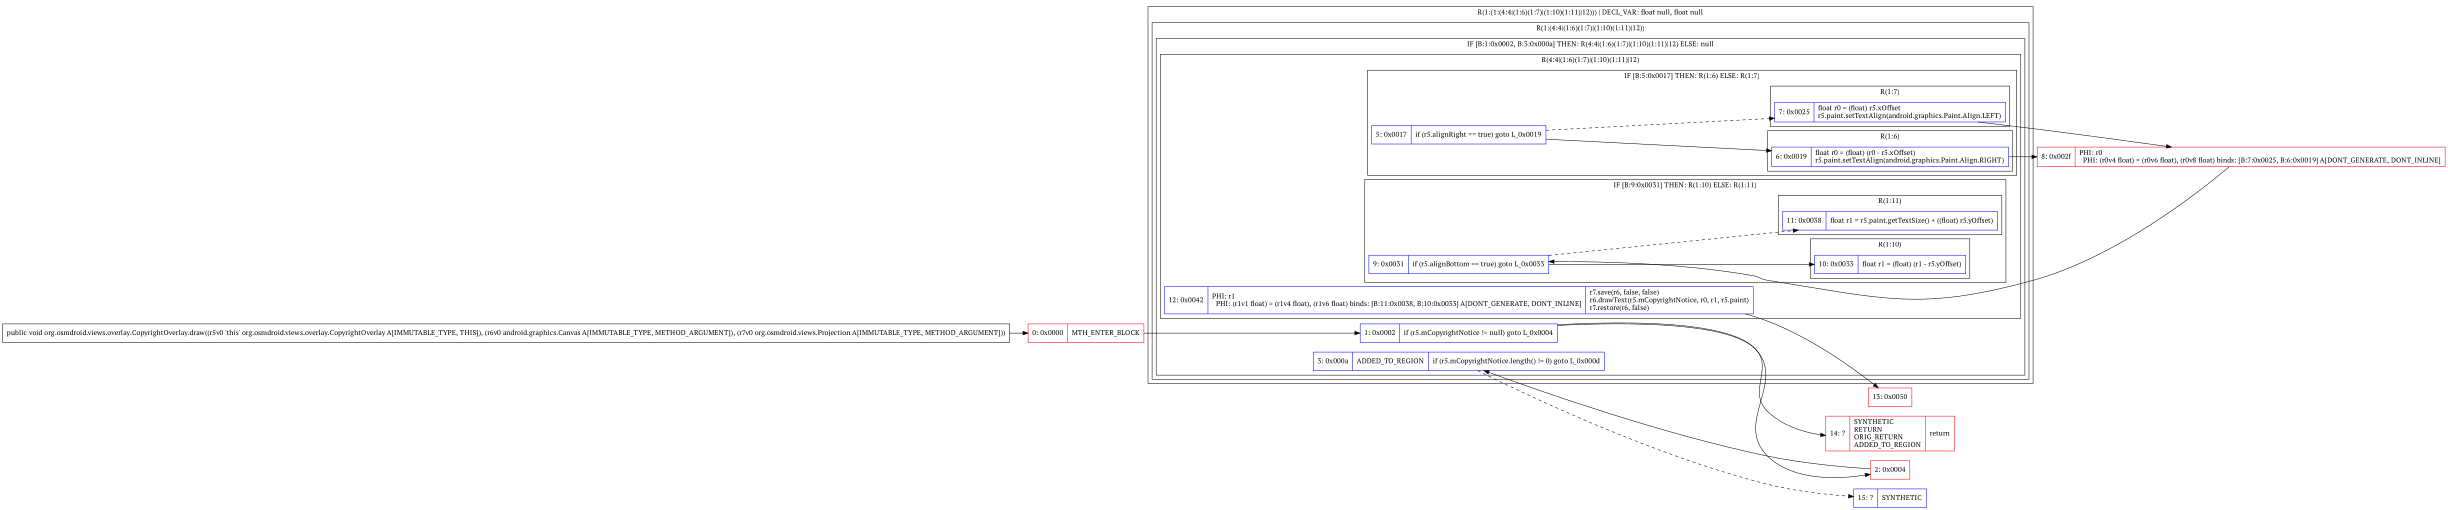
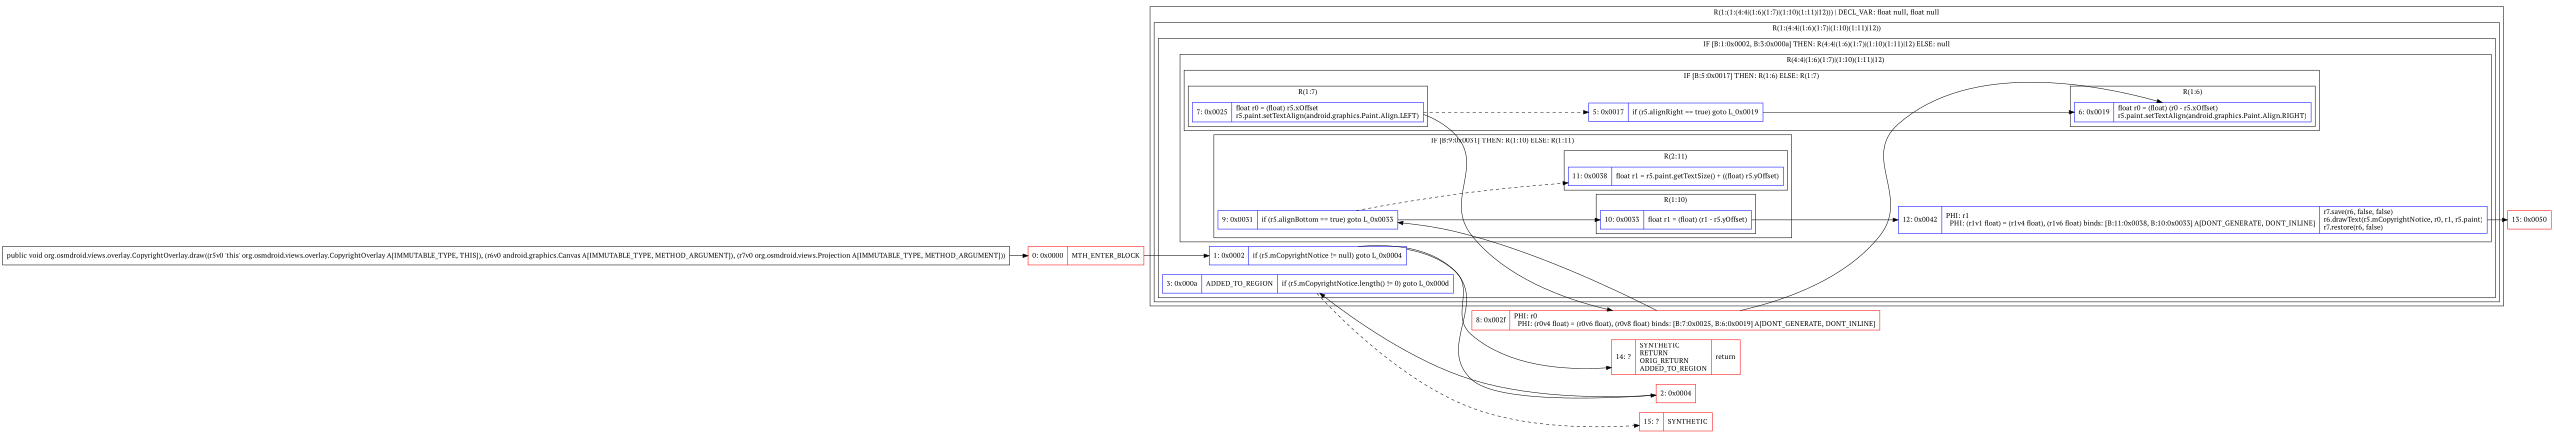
(1658, 124) -> (1503, 112)
(2020, 157) -> (1887, 139)
(1890, 201) -> (1676, 157)
none -> (1822, 220)
(1890, 498) -> (1676, 422)
